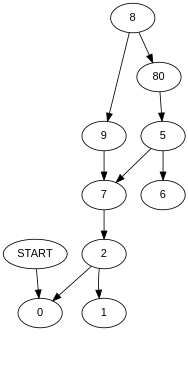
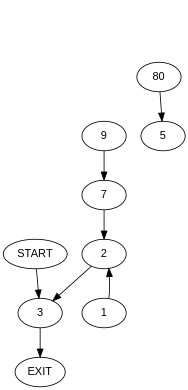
(133, 18) -> none
(137, 163) -> none
(163, 195) -> none
(99, 279) -> (110, 288)
(40, 313) -> (40, 313)
none -> (40, 372)
